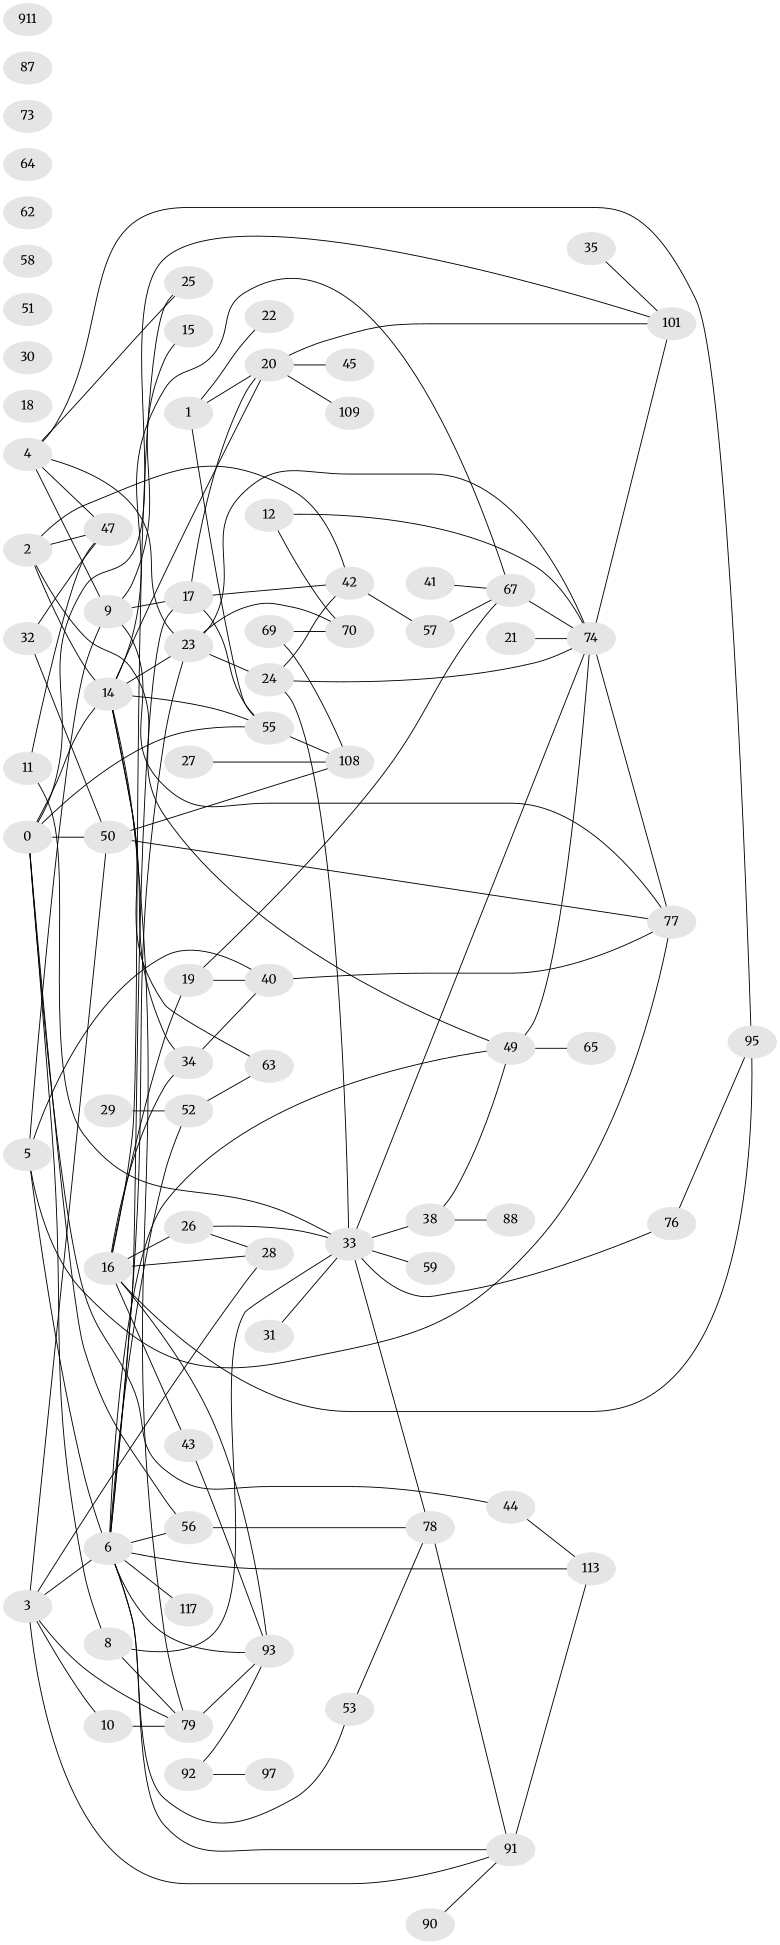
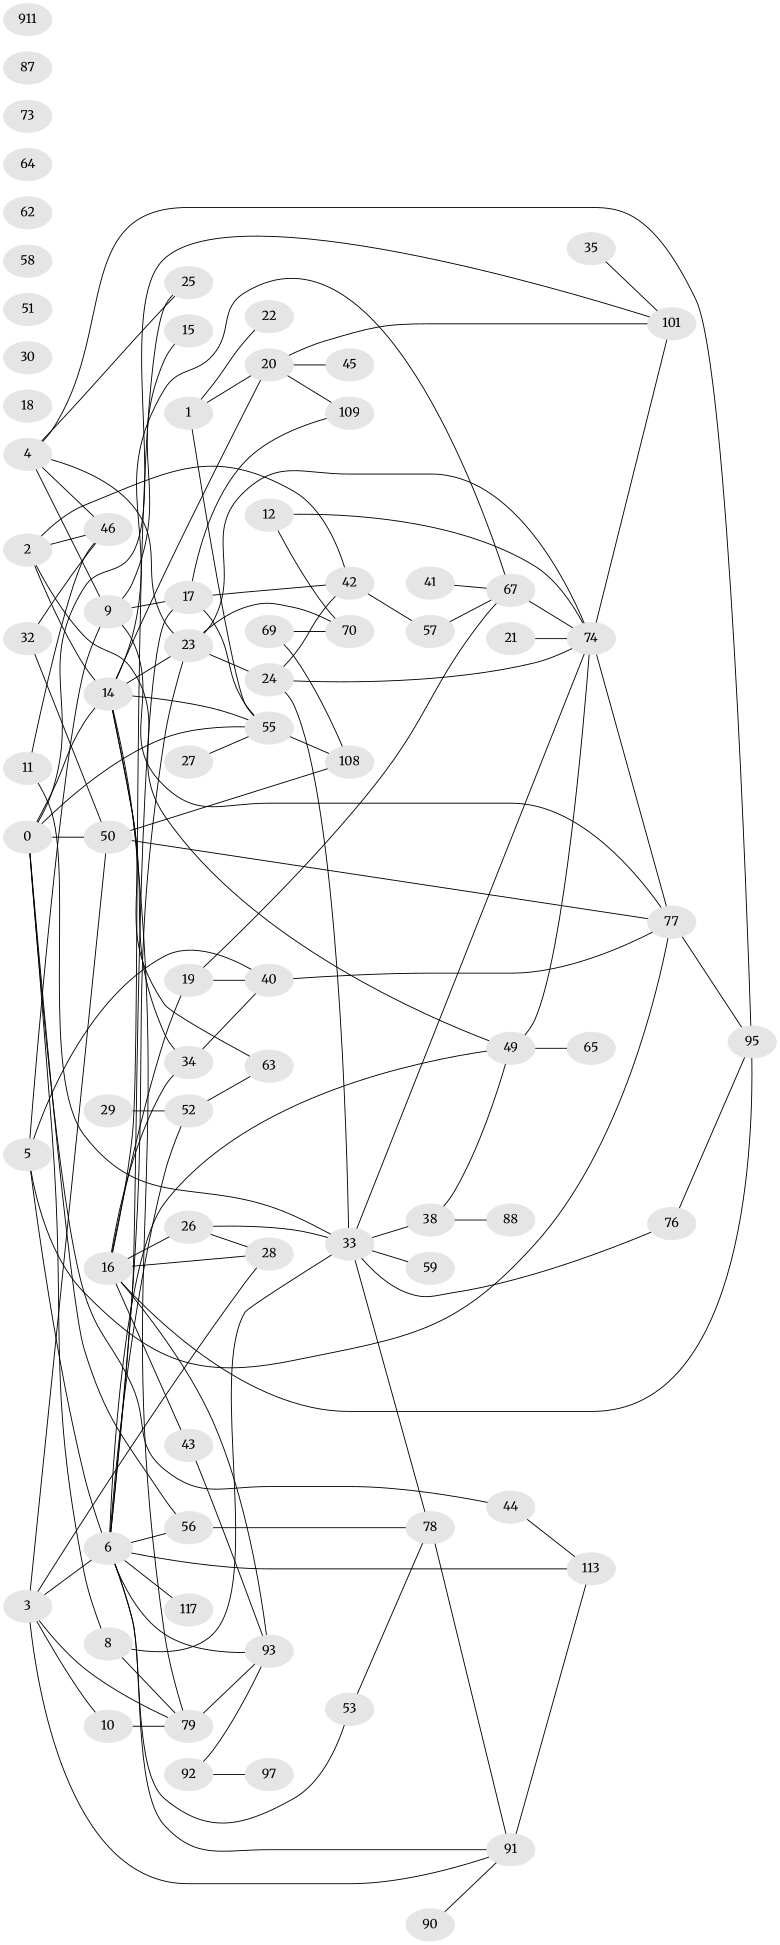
(202, 523) -> (233, 477)
(108, 530) -> (108, 530)
(269, 762) -> (229, 745)
none -> (712, 982)
(269, 1336) -> none
